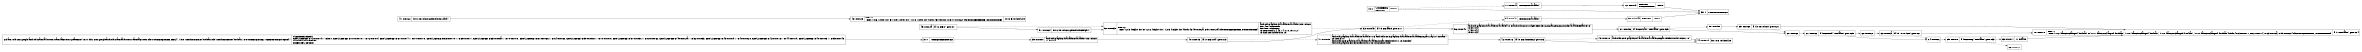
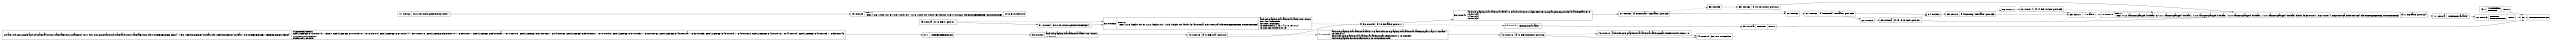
(1450, 7) -> (2429, 16)
none -> (2042, 9)
